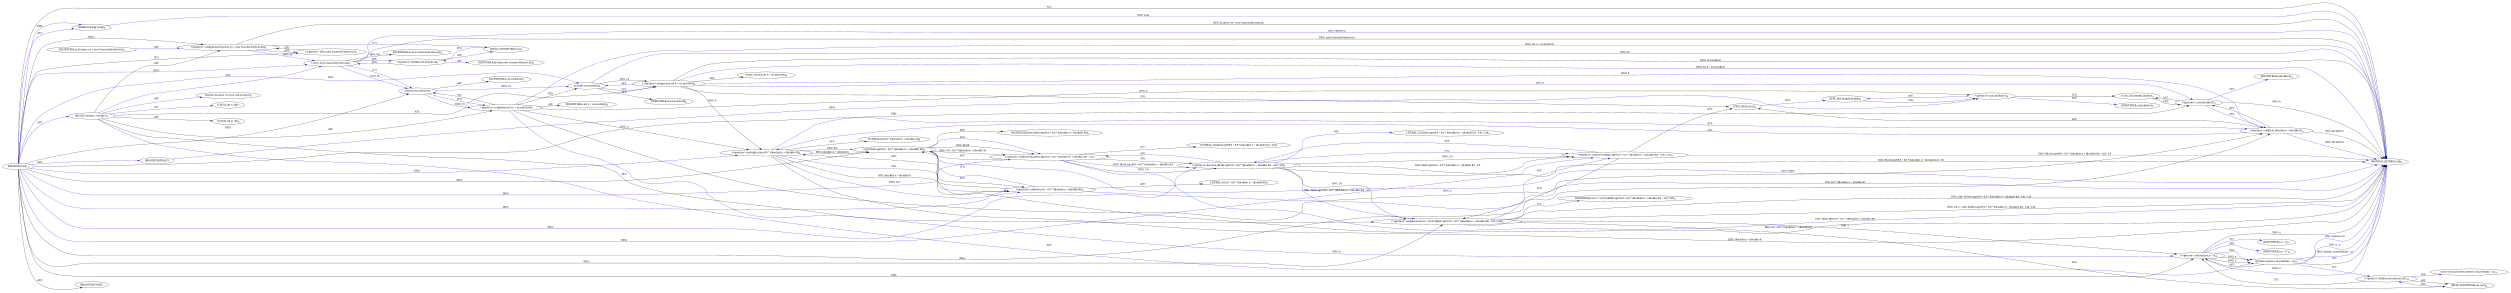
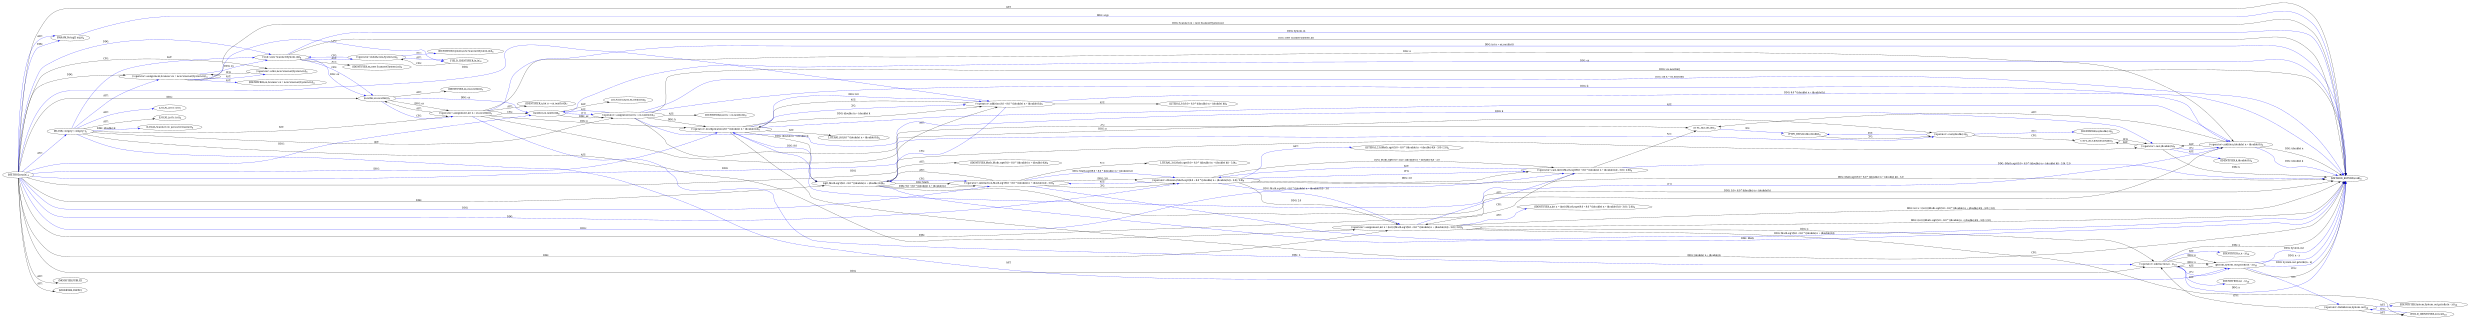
(156, 49) -> (215, 81)
(375, 55) -> (335, 62)
(148, 66) -> (110, 100)
(157, 99) -> (106, 128)
(1074, 103) -> (924, 140)
(84, 161) -> (25, 248)
